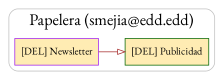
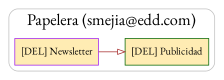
(112, 21) -> (112, 21)
